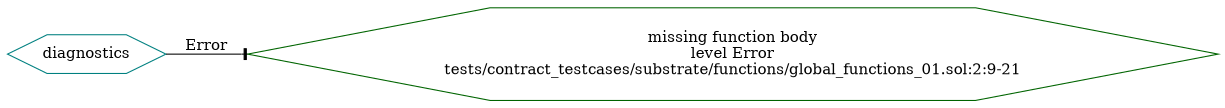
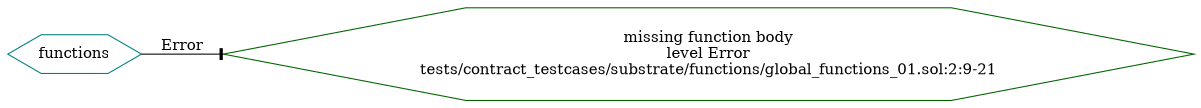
(87, 54) -> (75, 54)
